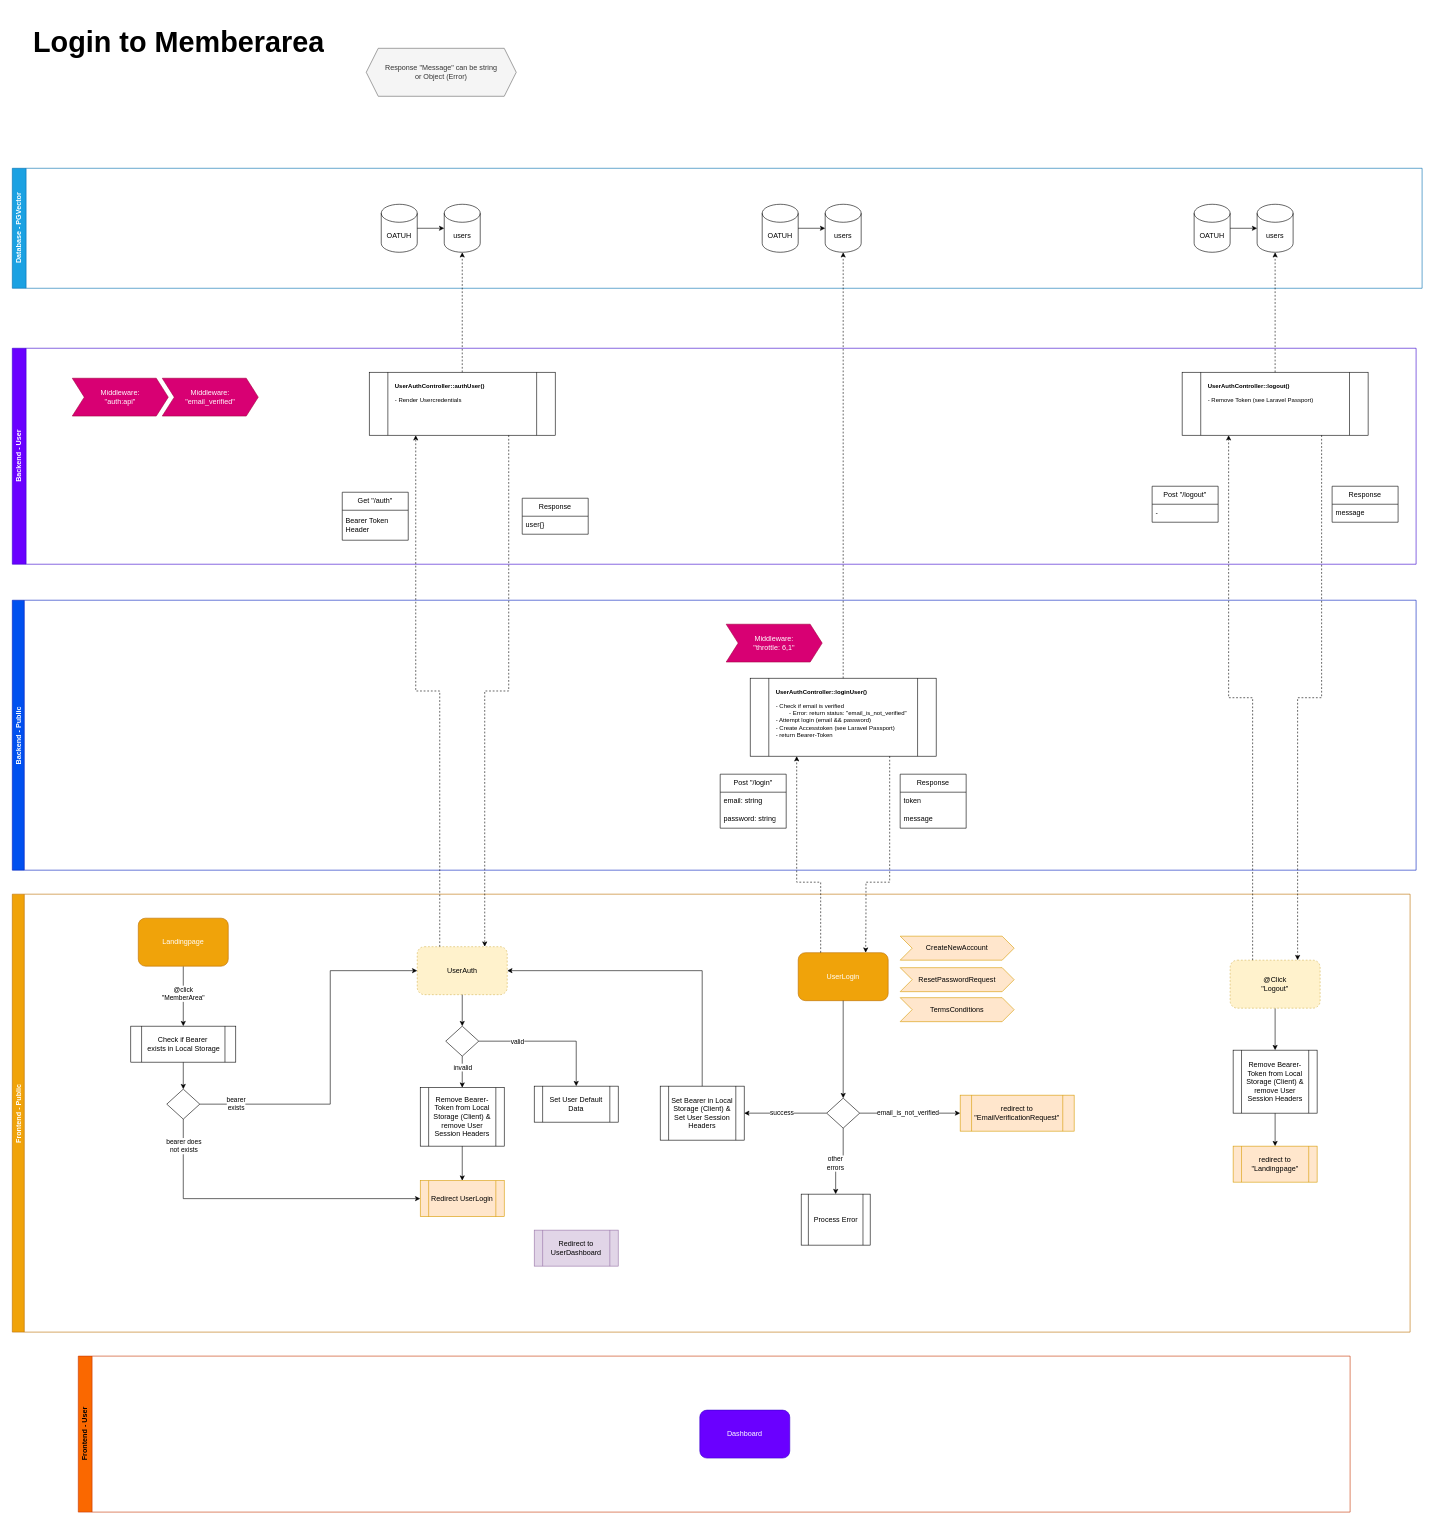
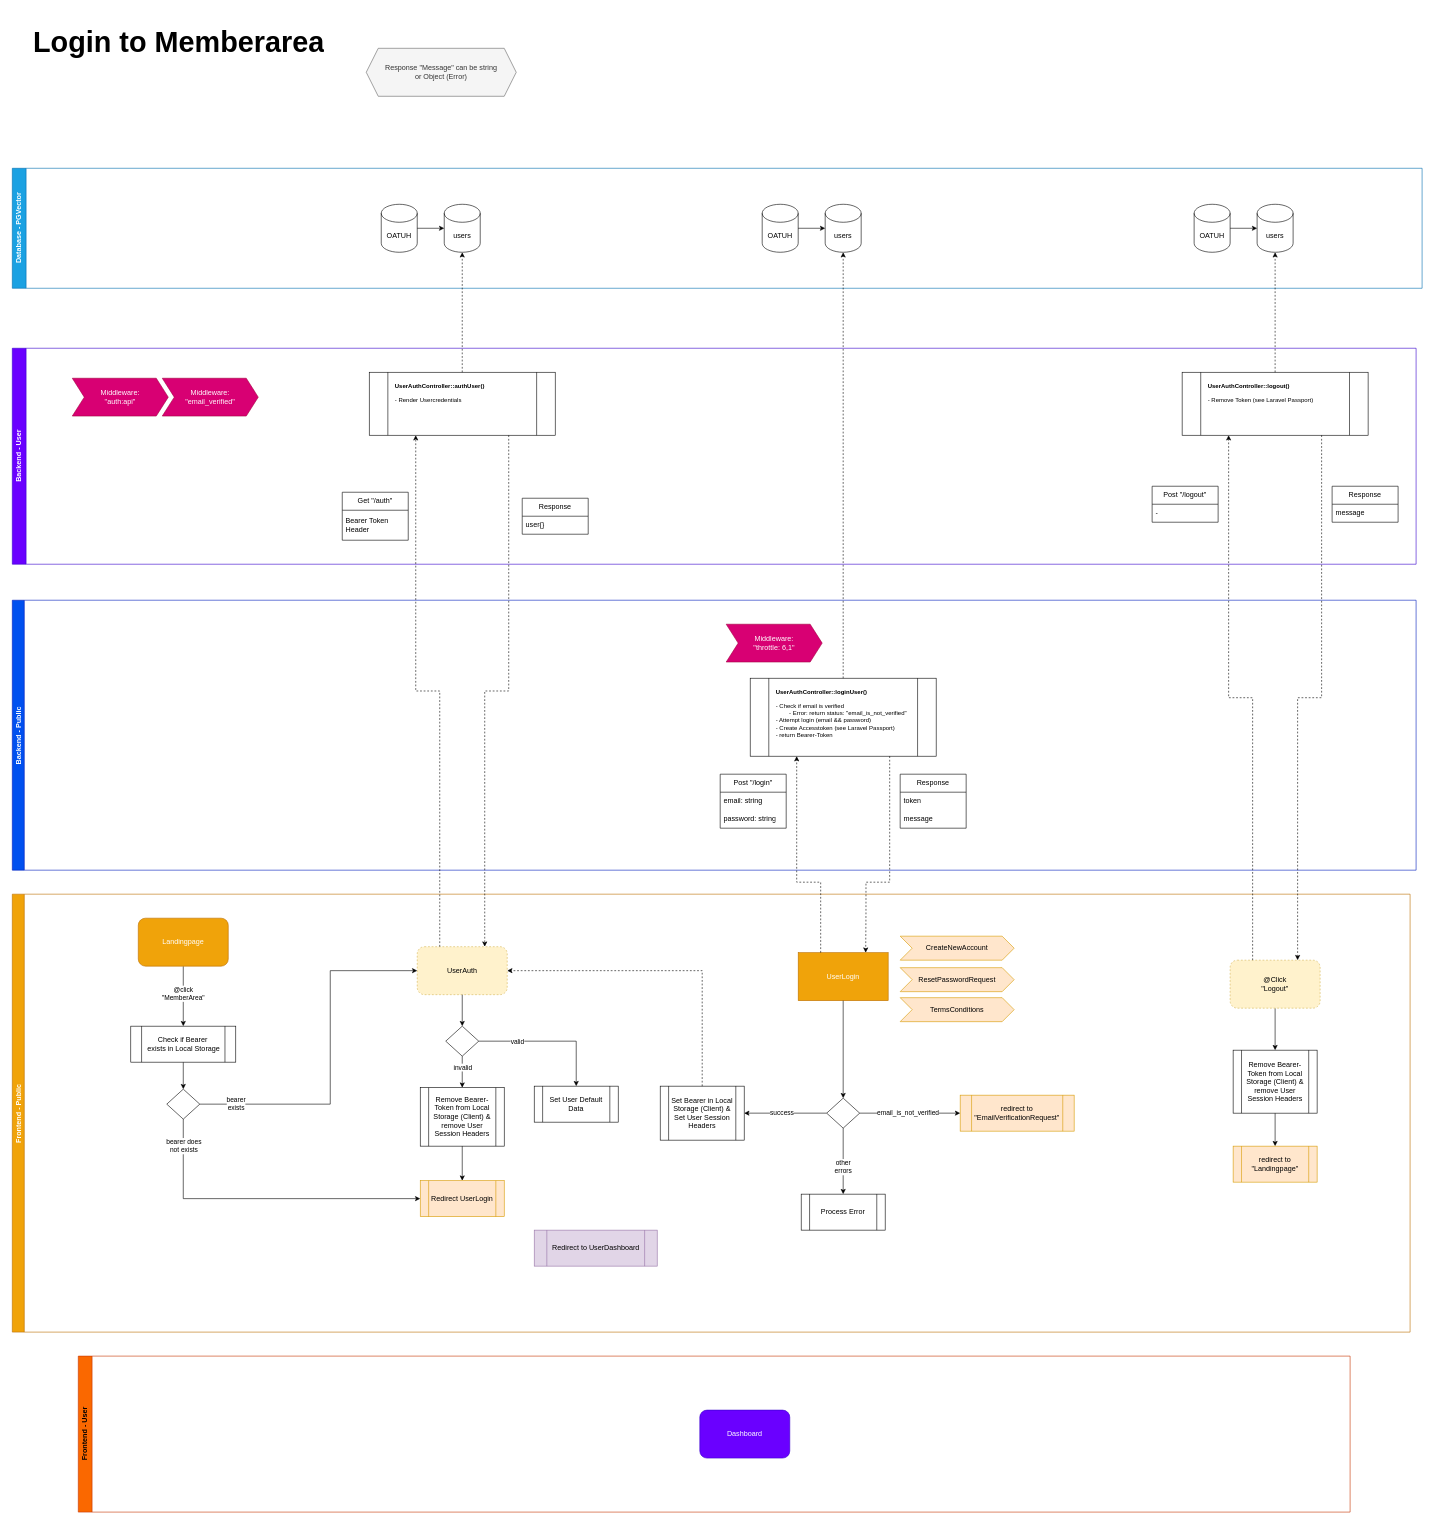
(664, 971) -> (664, 971)
(843, 977) -> (843, 977)
(836, 1220) -> (843, 1212)
(576, 1248) -> (596, 1248)
